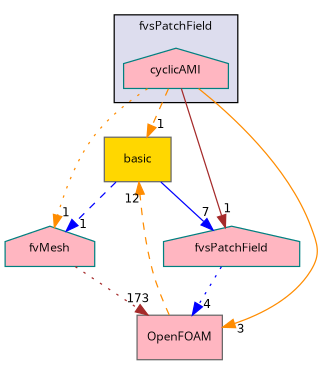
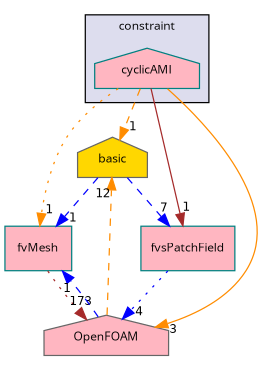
(176, 27) -> (147, 27)
(138, 159) -> (112, 159)
(182, 202) -> (144, 197)
(50, 248) -> (38, 248)
(232, 248) -> (188, 248)
none -> (85, 298)
(180, 337) -> (106, 337)
